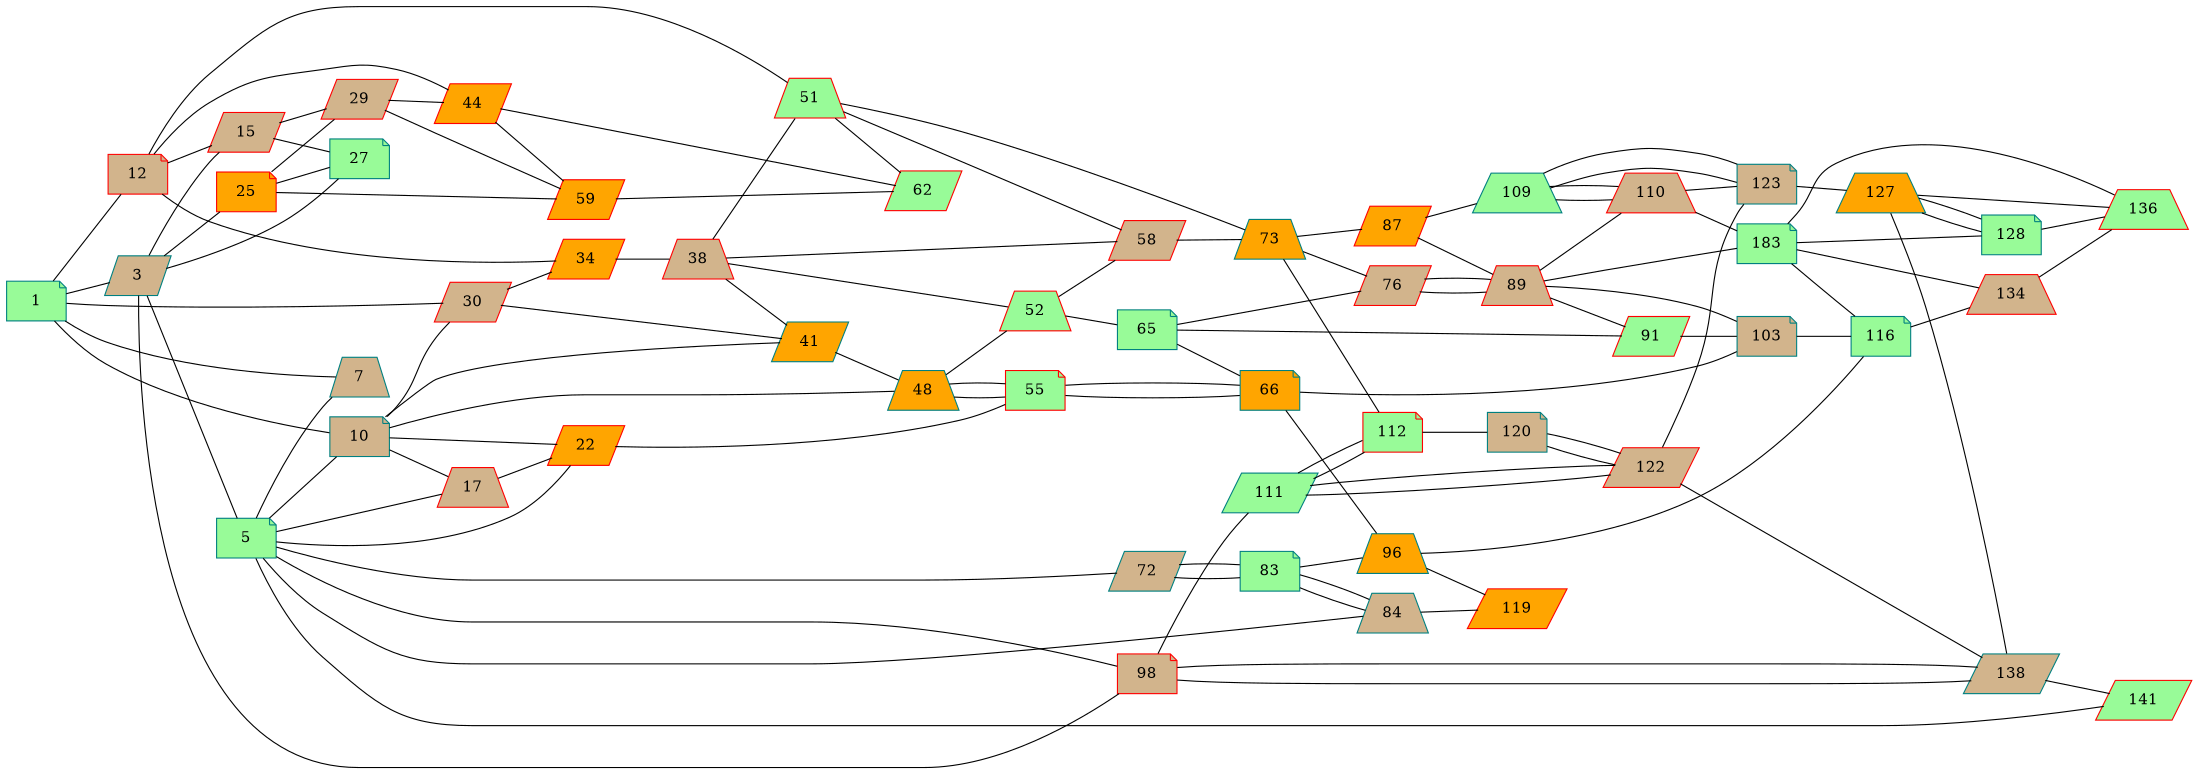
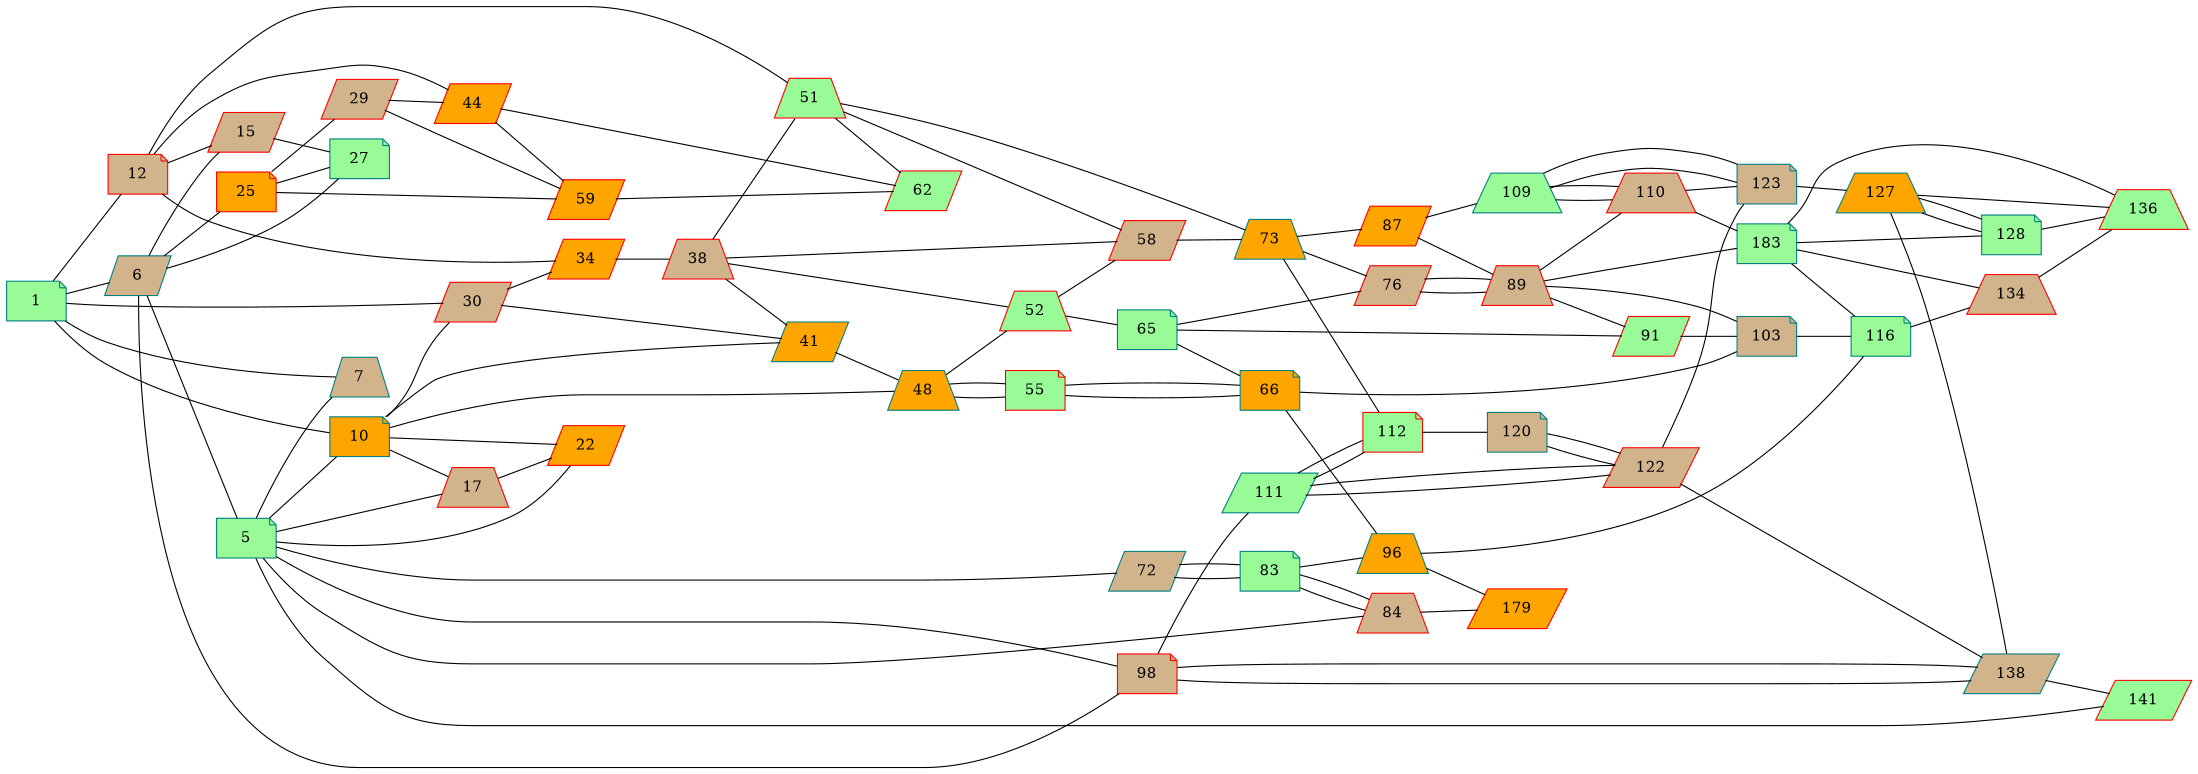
(303, 116) -> none
(138, 276) -> (138, 276)
(360, 437) -> (360, 437)
(812, 442) -> none
(1517, 609) -> (1517, 609)
(1393, 613) -> (1393, 613)
